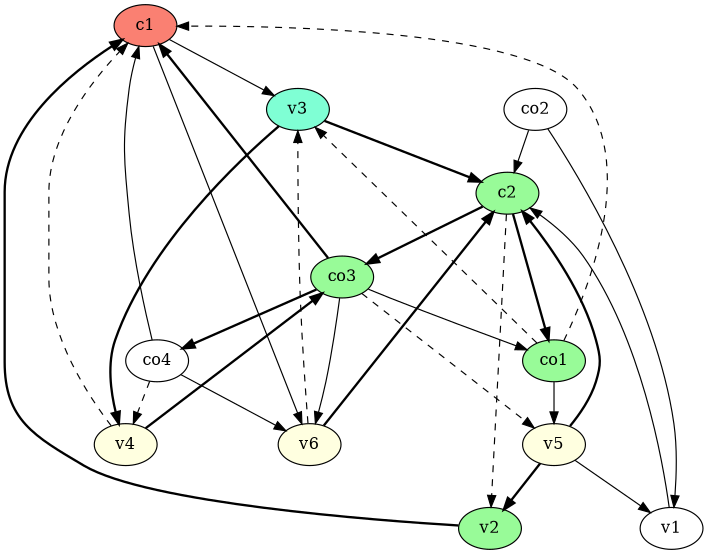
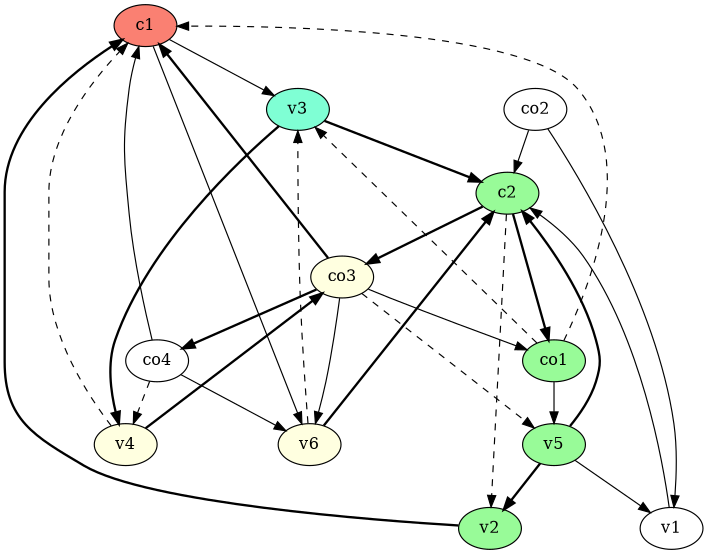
(342, 277) -> (342, 277)
(554, 445) -> (554, 445)
